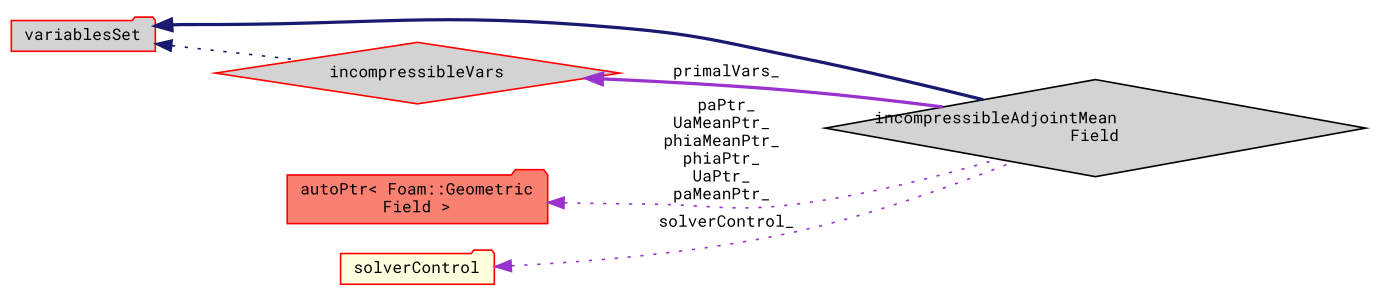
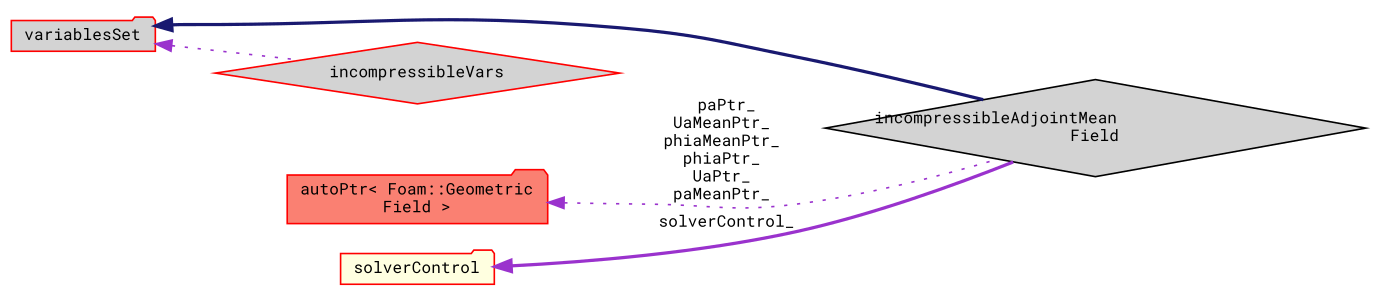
(236, 53) -> (236, 53)
(773, 89) -> none
(767, 237) -> (767, 237)
